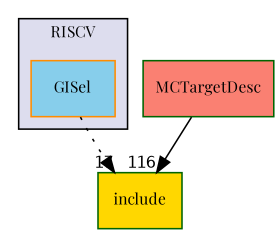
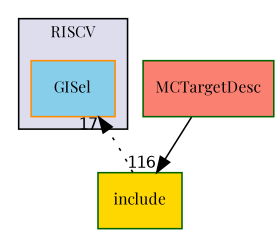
(92, 139) -> (121, 151)
